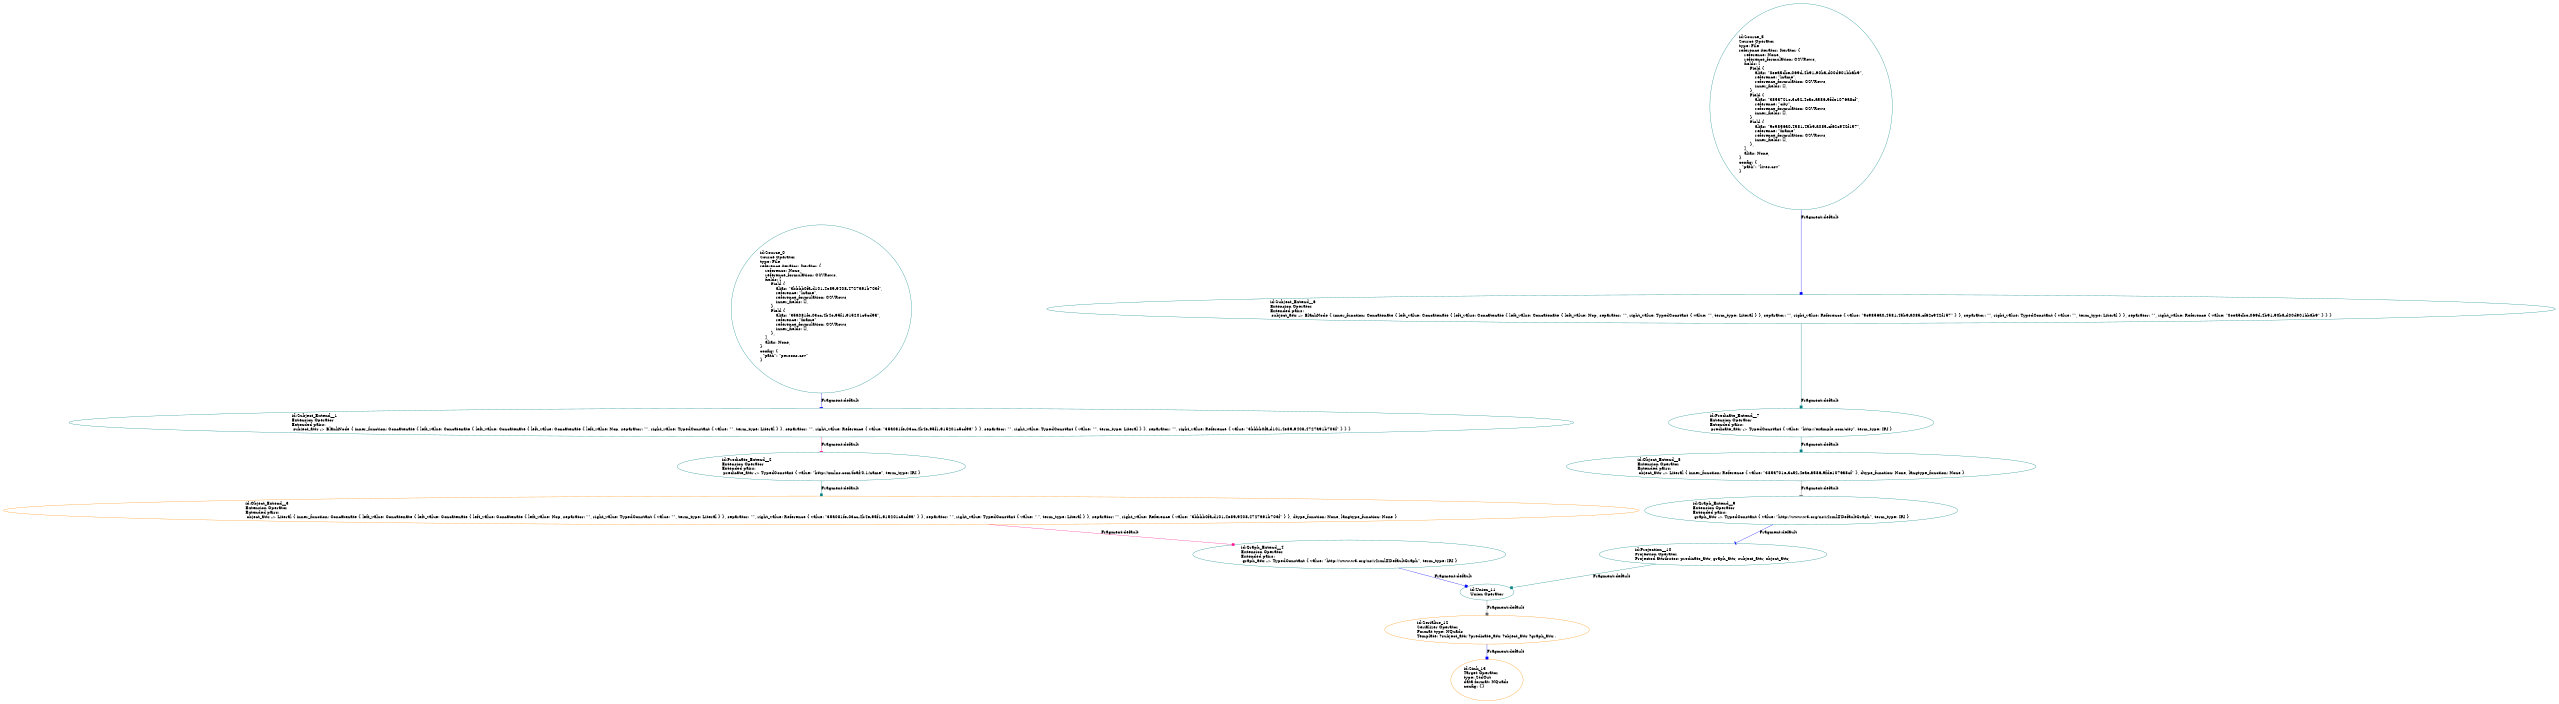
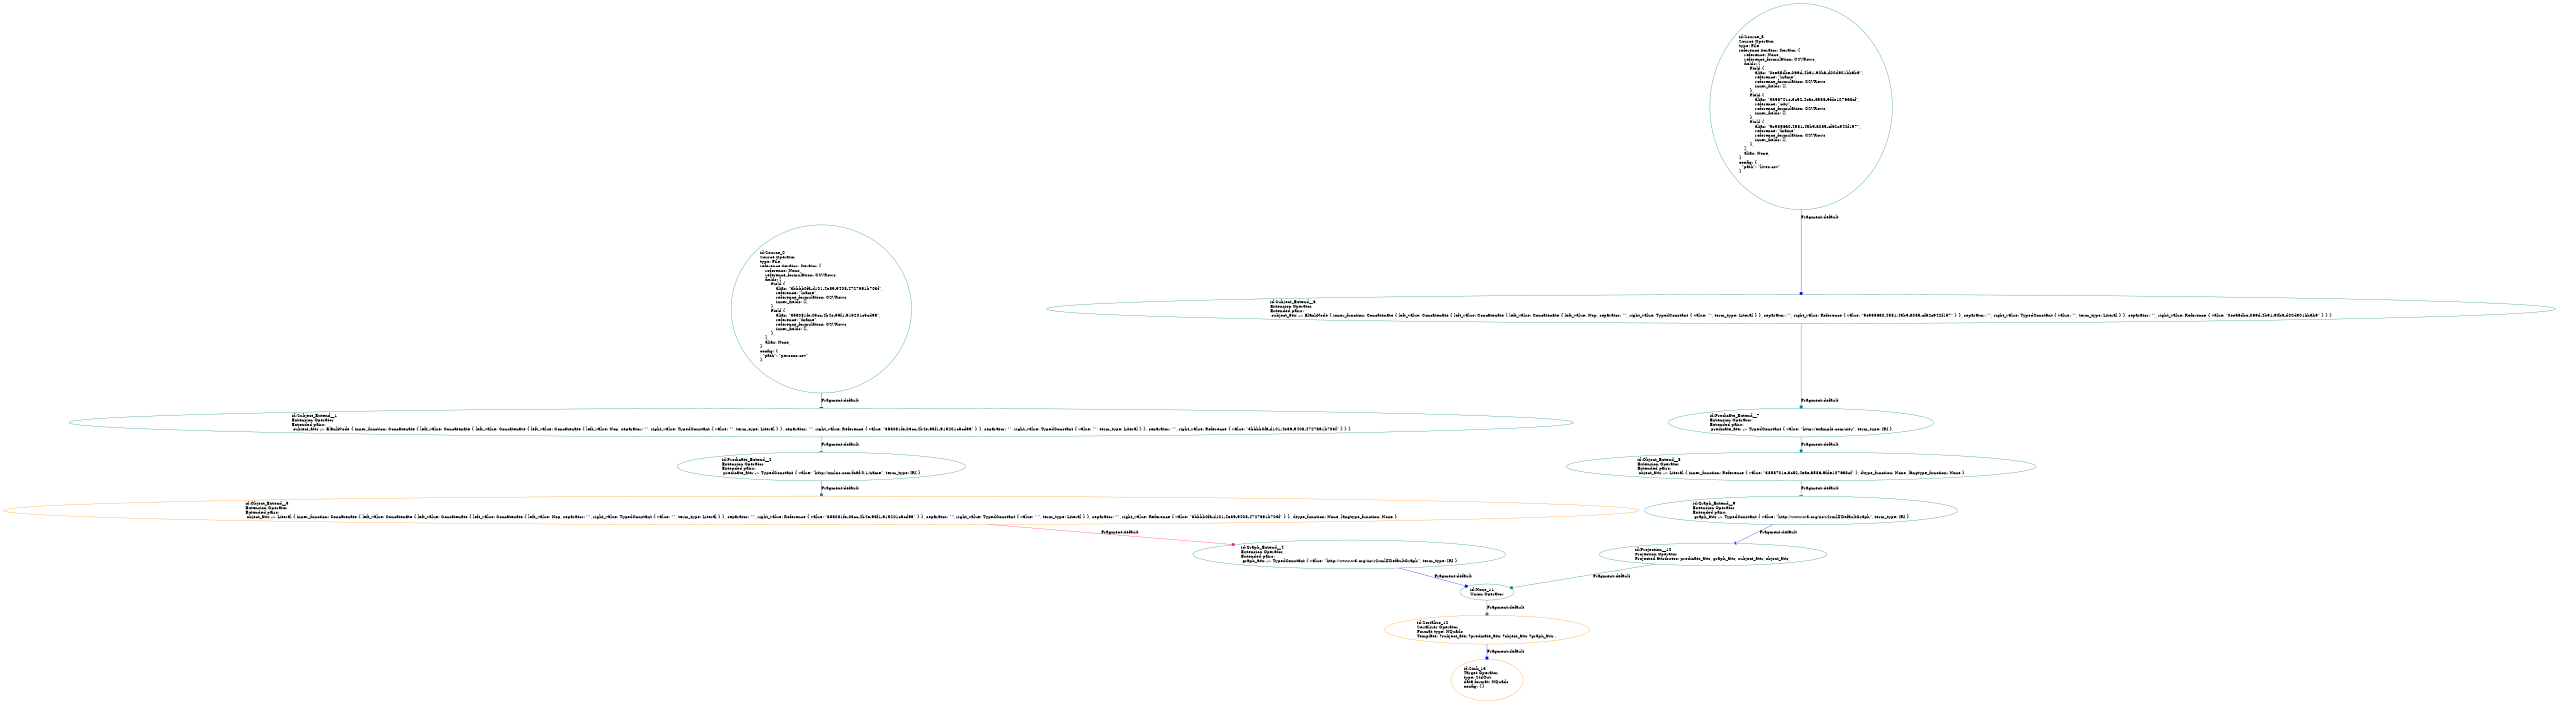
(1487, 592) -> (1487, 592)
